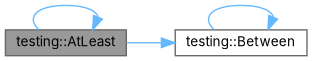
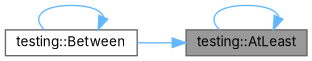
(144, 43) -> (155, 43)
